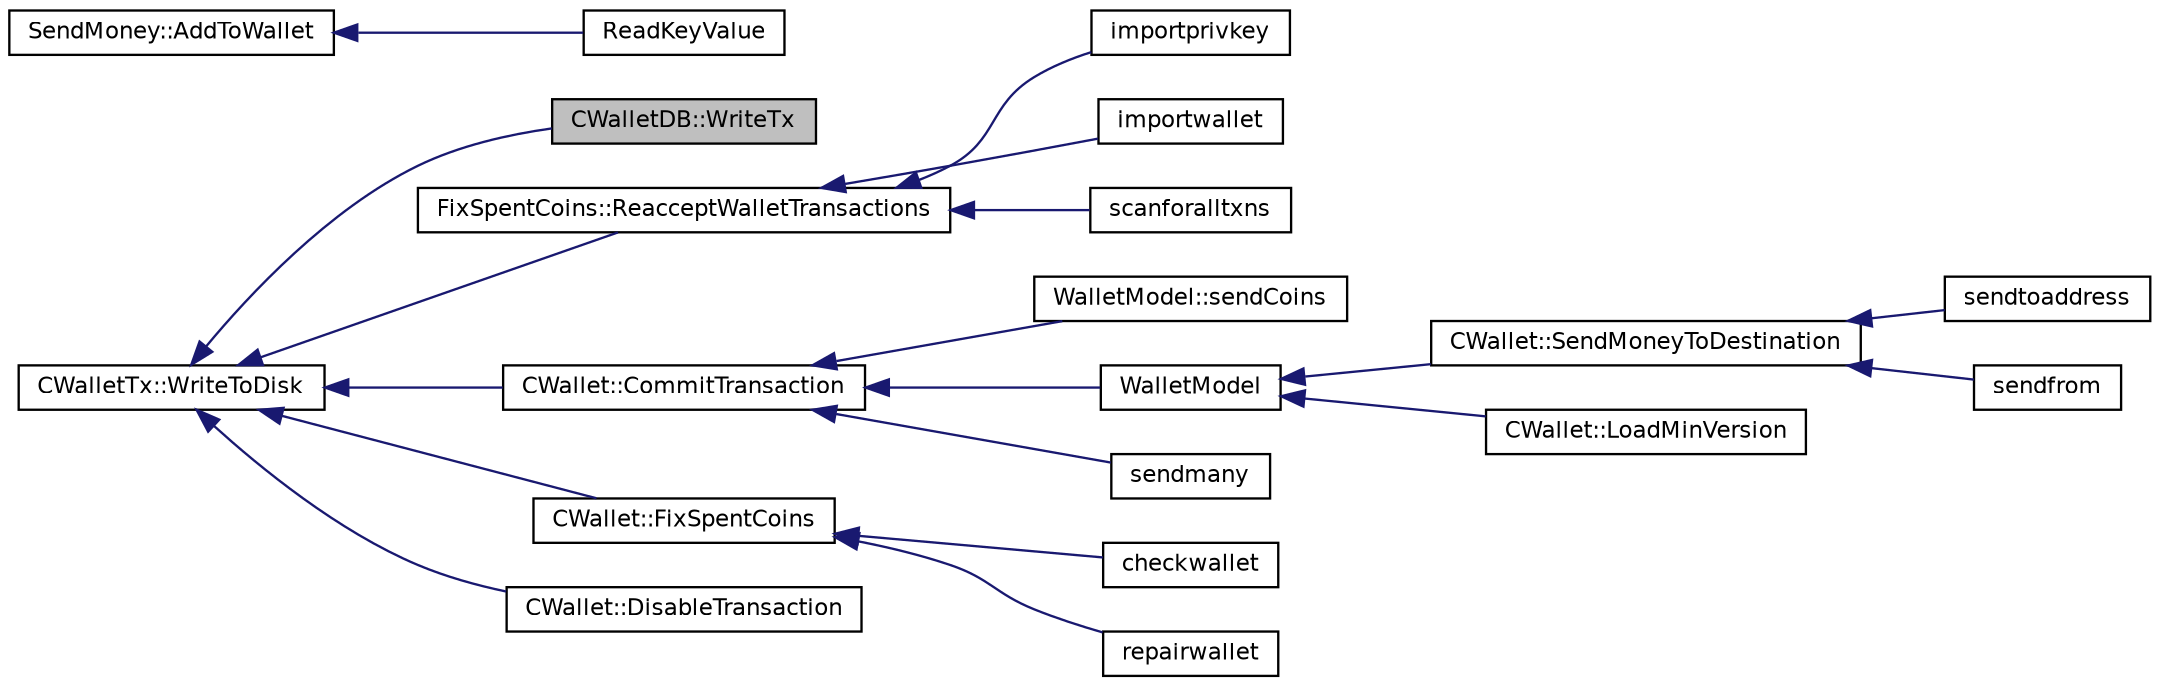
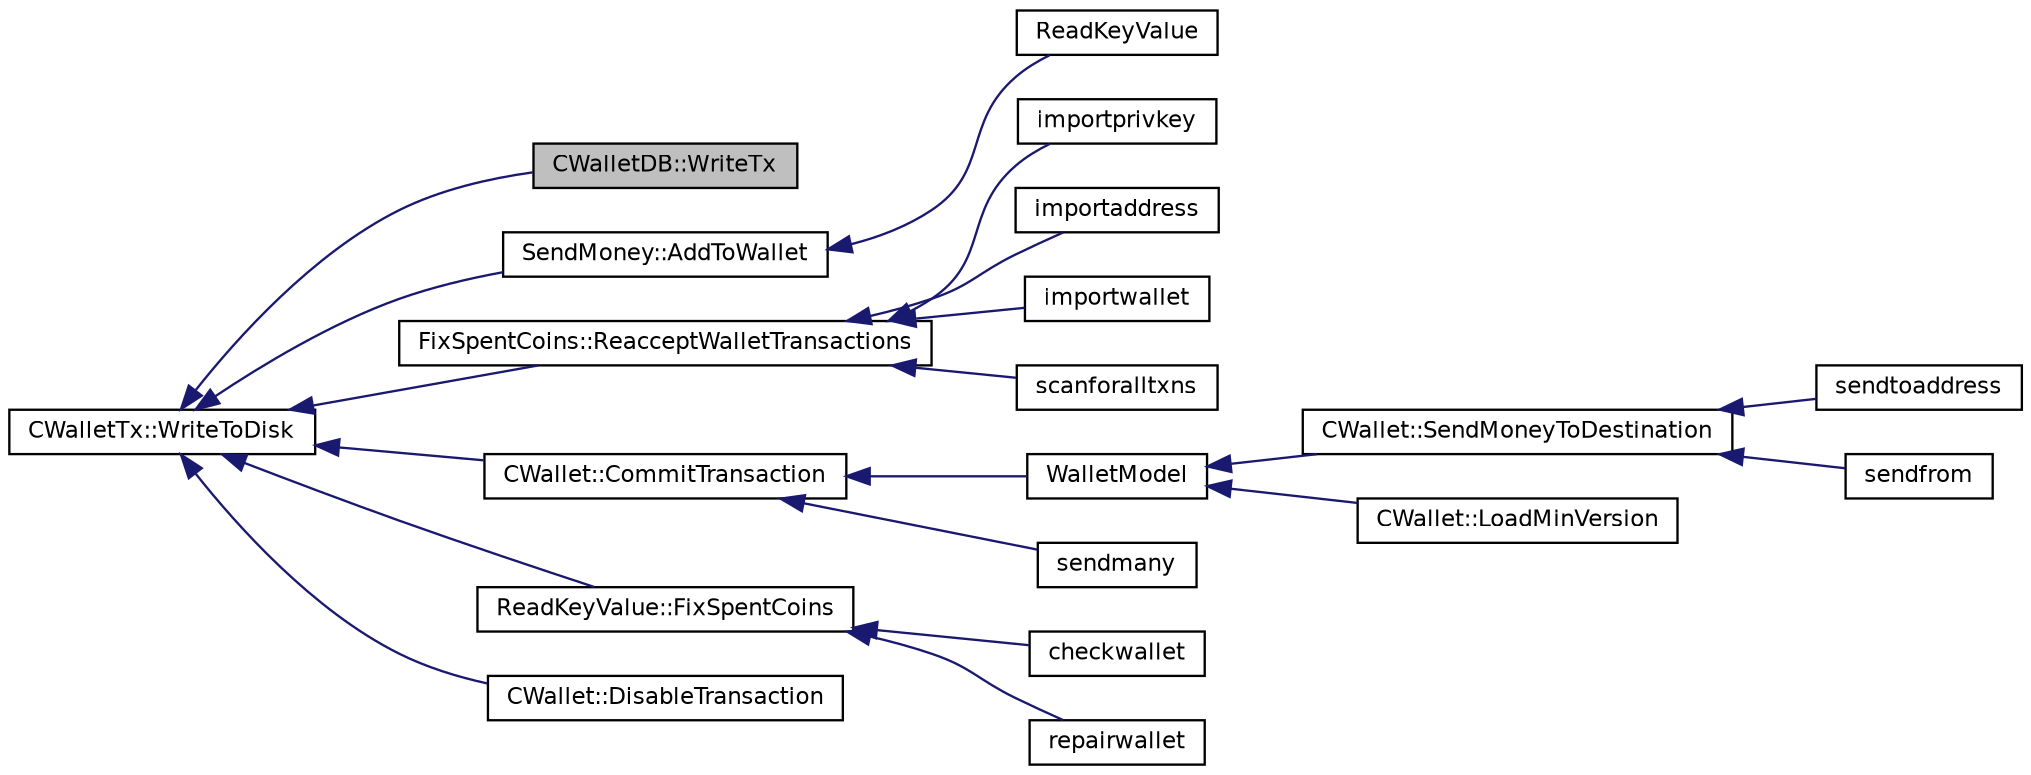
none -> (1117, 210)
(1191, 299) -> none
none -> (352, 318)
(684, 521) -> (665, 609)
